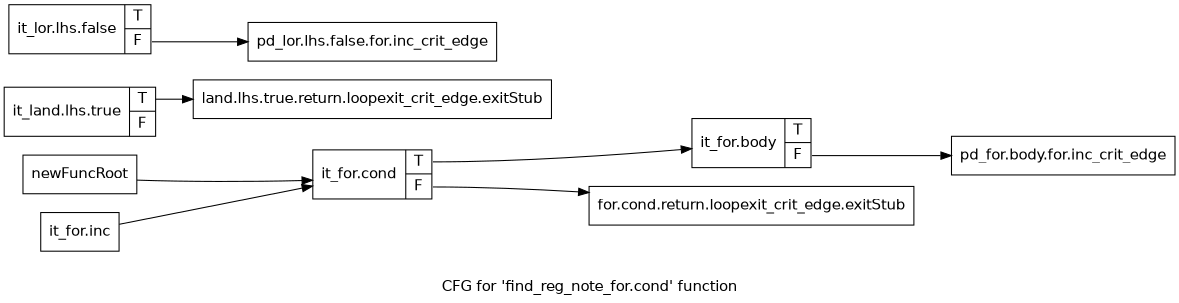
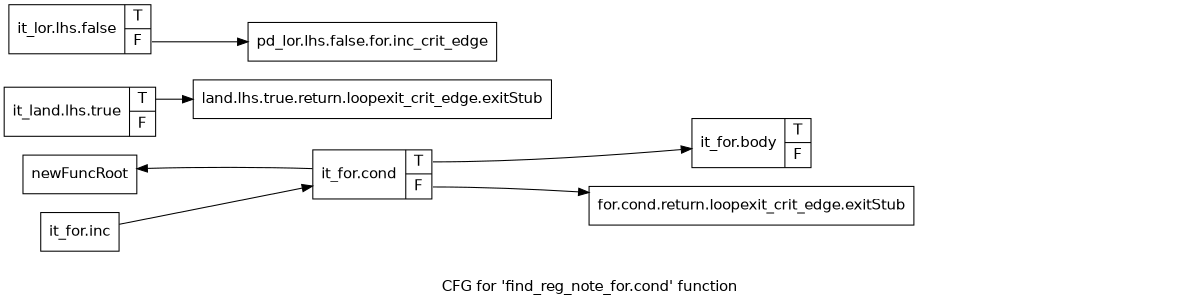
(1063, 156) -> none
(219, 181) -> (230, 167)
